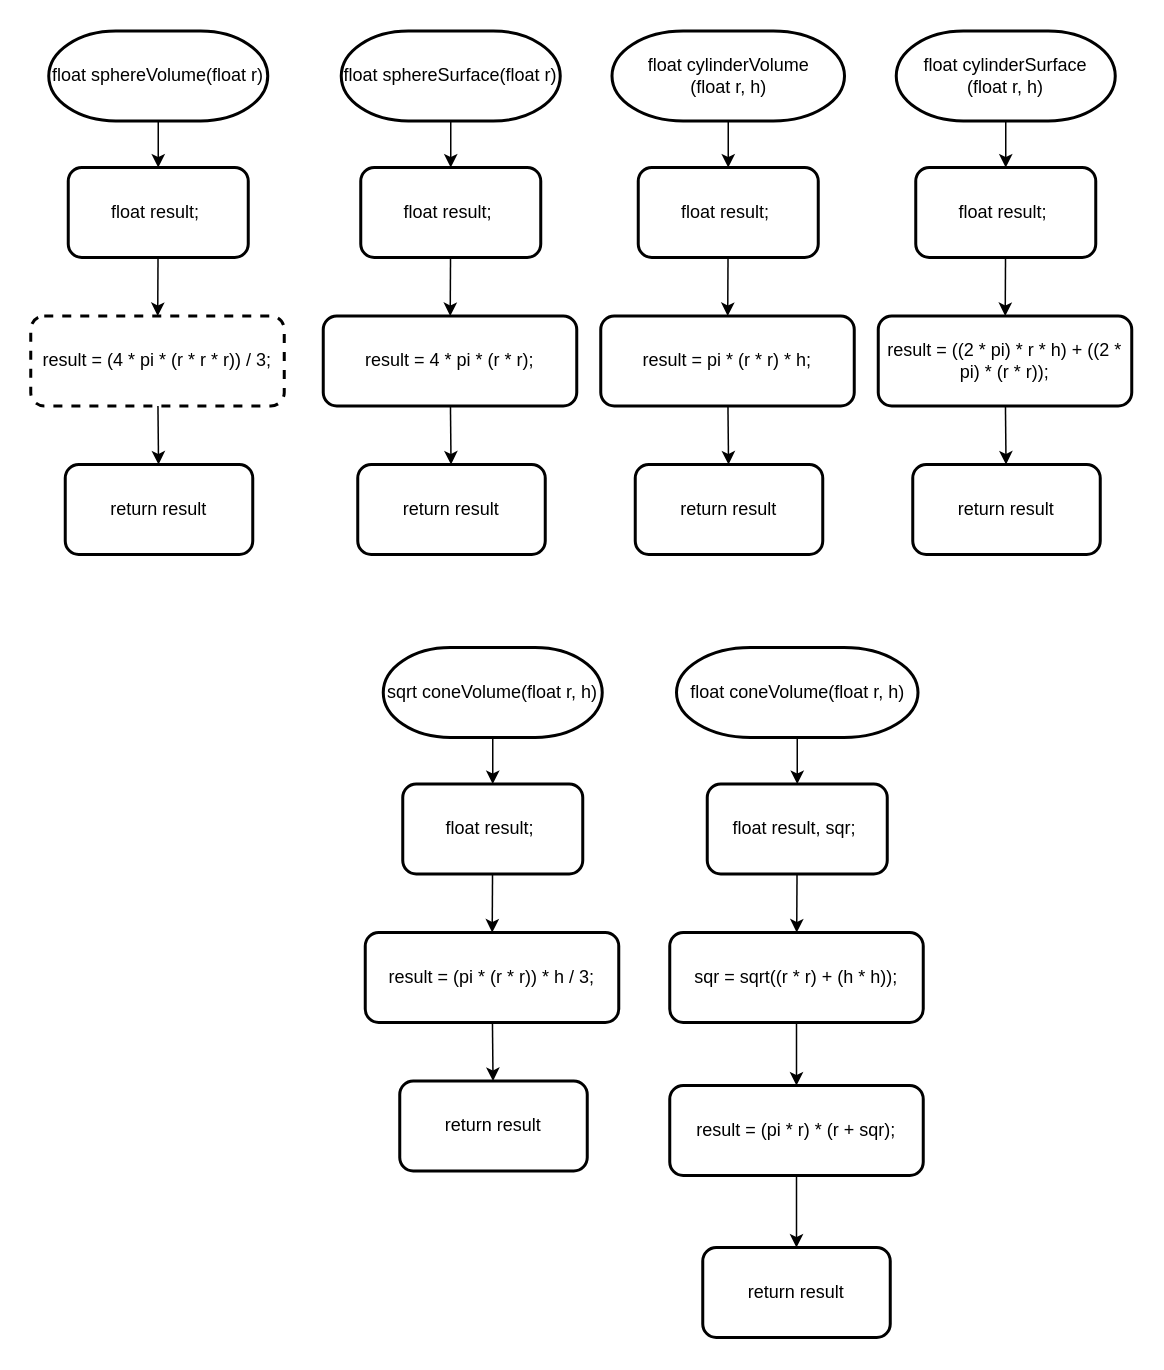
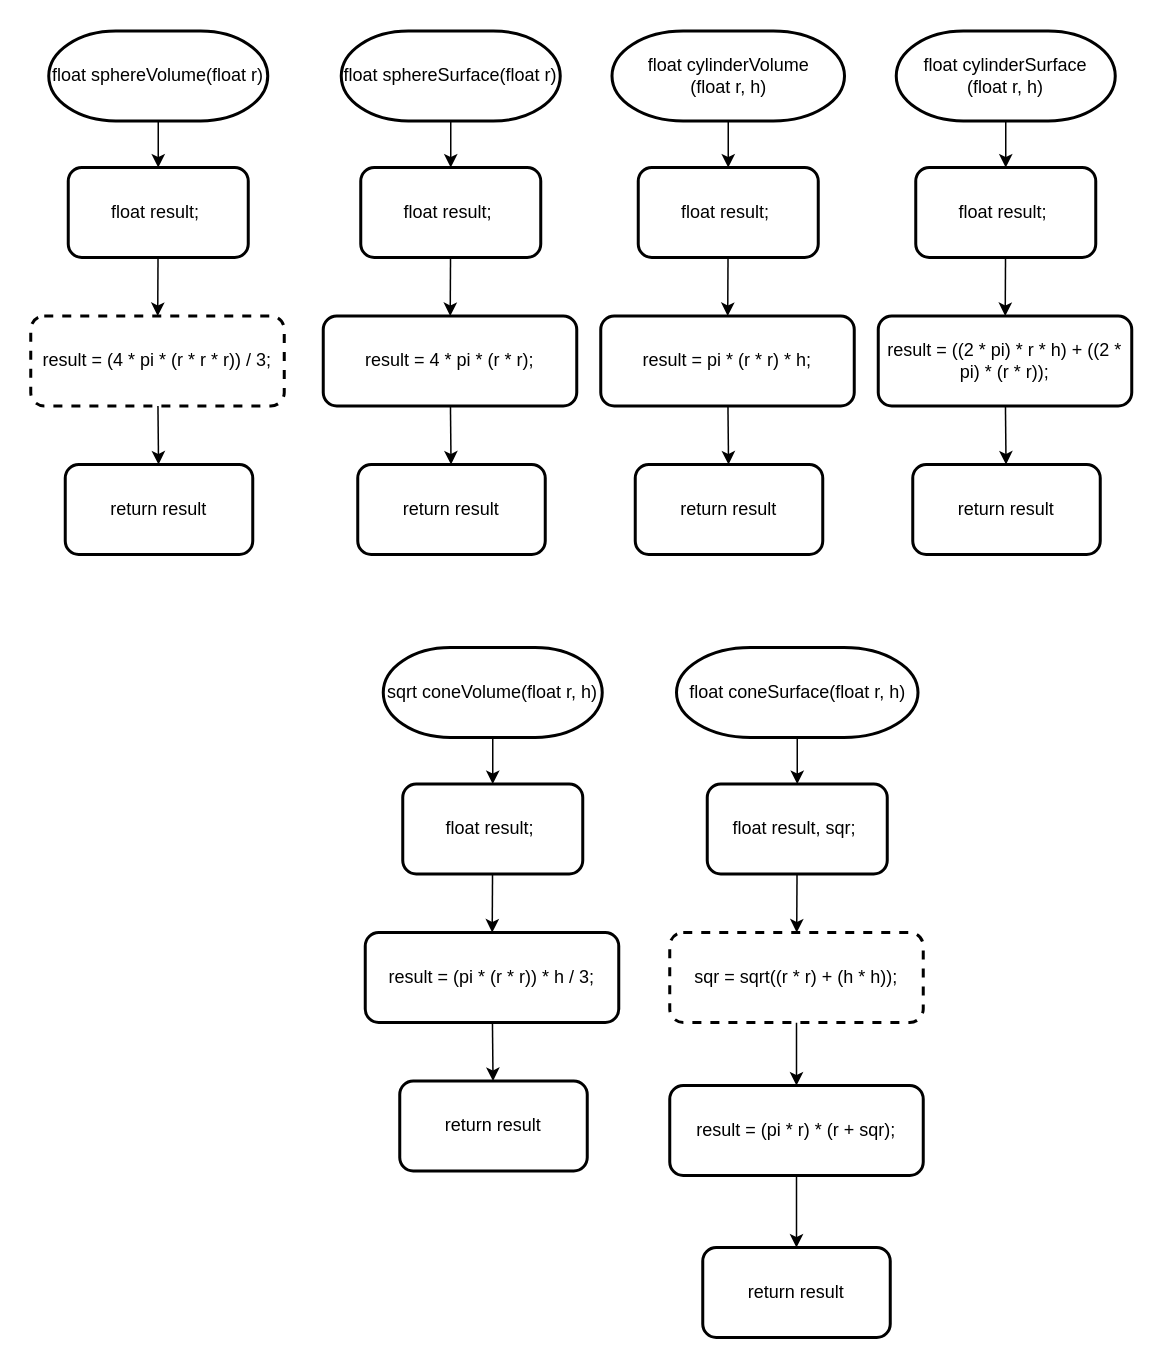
(798, 692) -> (798, 692)
(797, 977) -> (797, 977)
